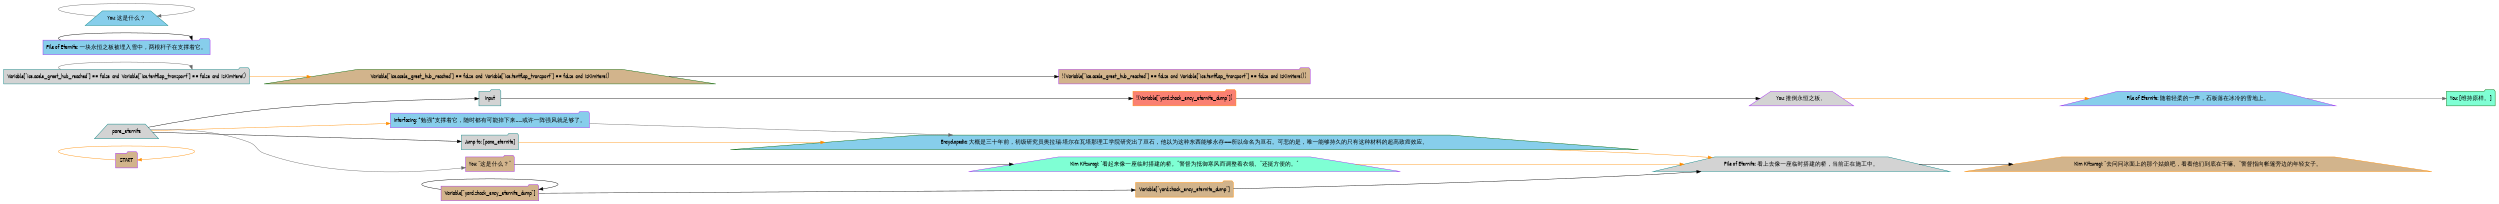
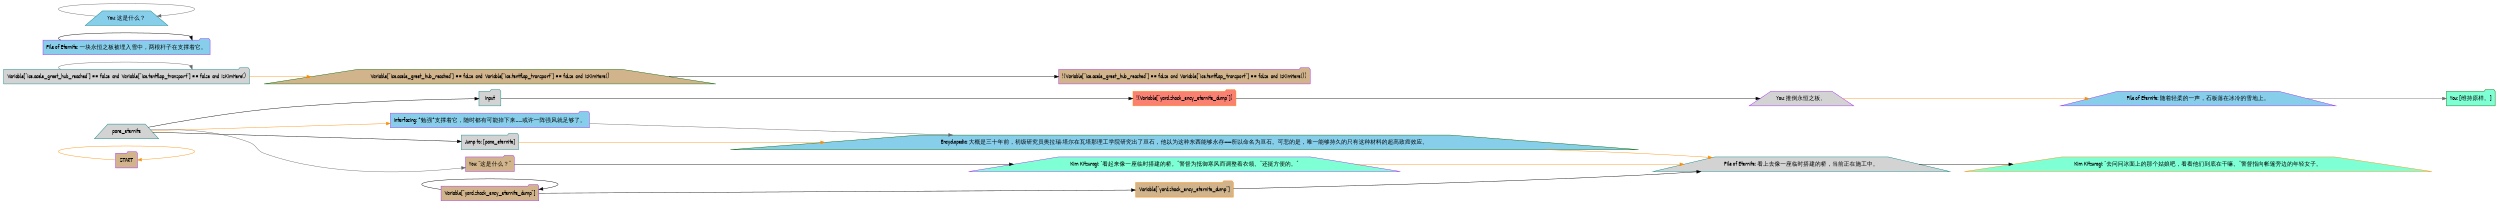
(2198, 164) -> (2198, 164)
